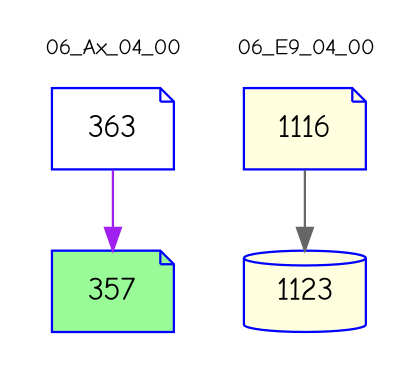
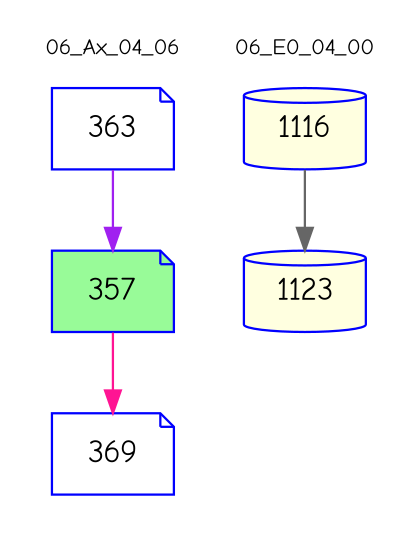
(114, 49) -> (113, 49)
(306, 49) -> (305, 49)
(305, 129) -> (305, 129)
none -> (113, 454)
